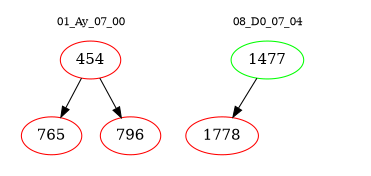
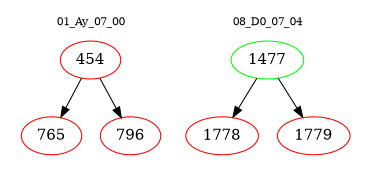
none -> (314, 136)
